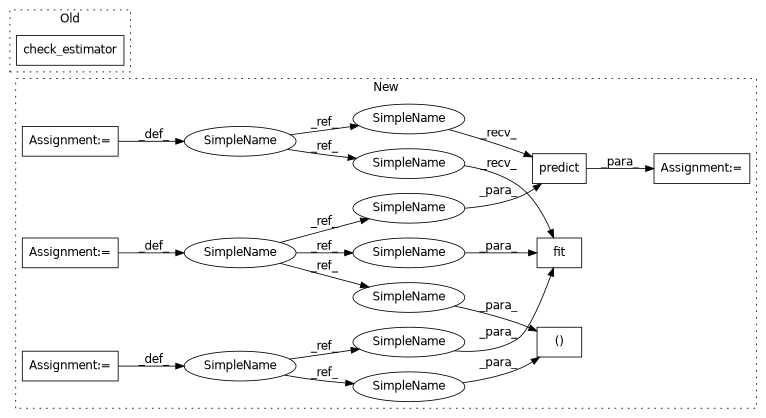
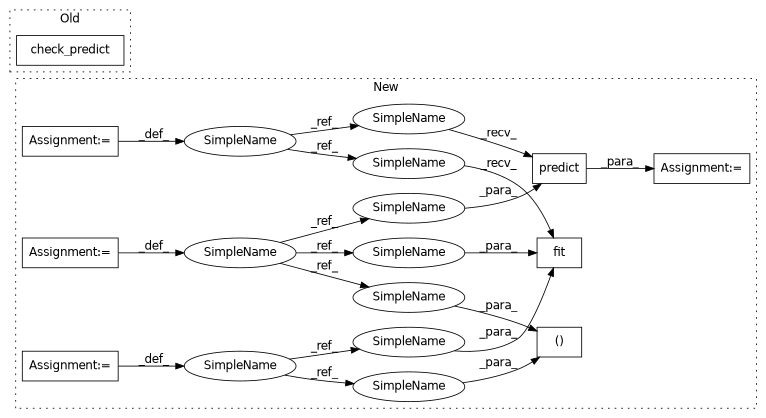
(70, 50) -> (70, 50)
